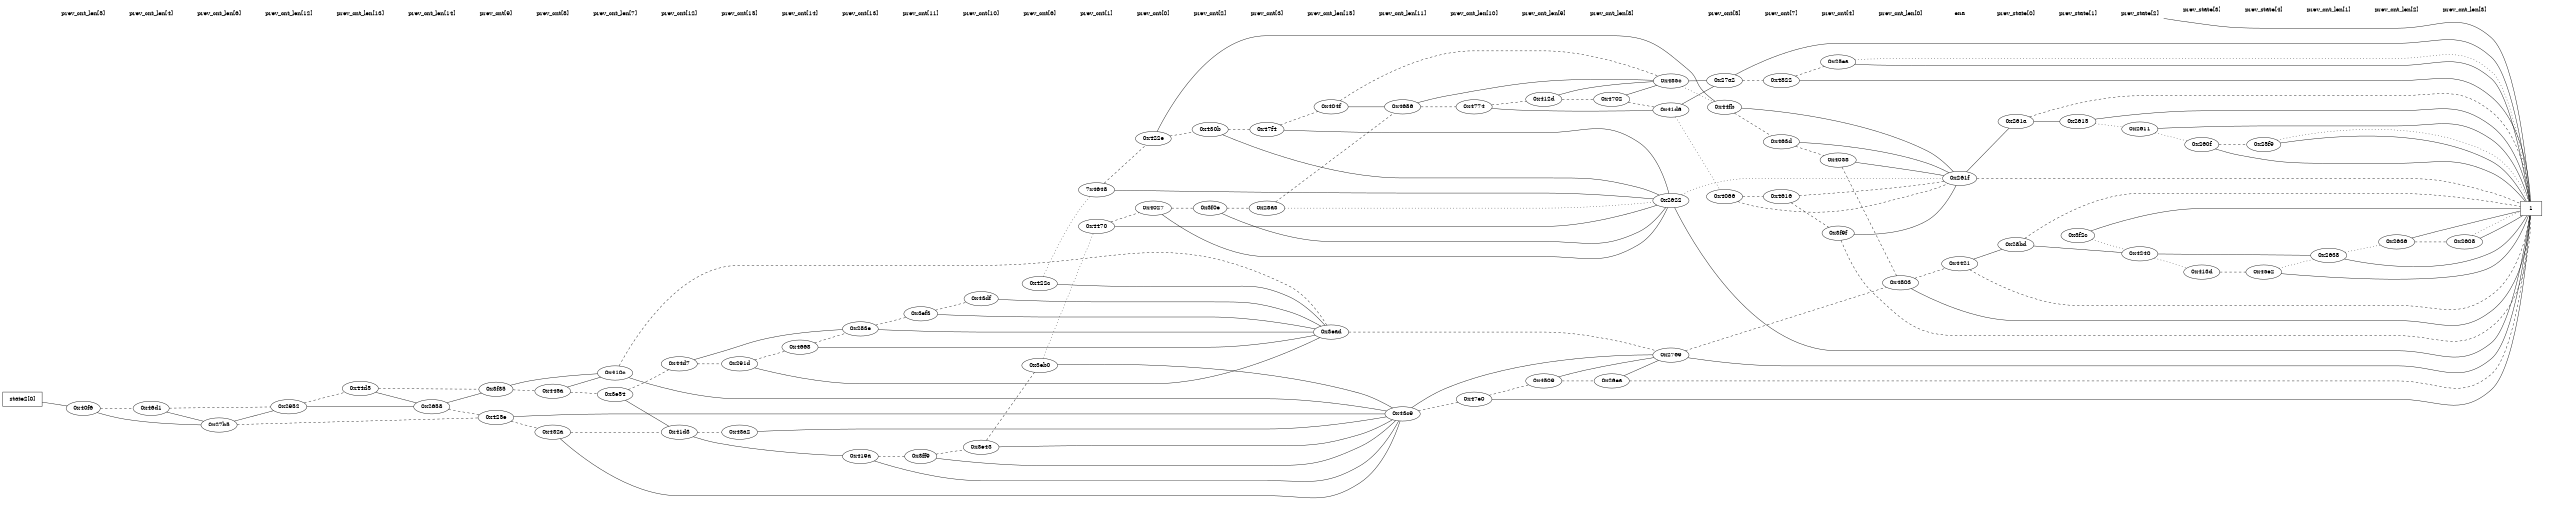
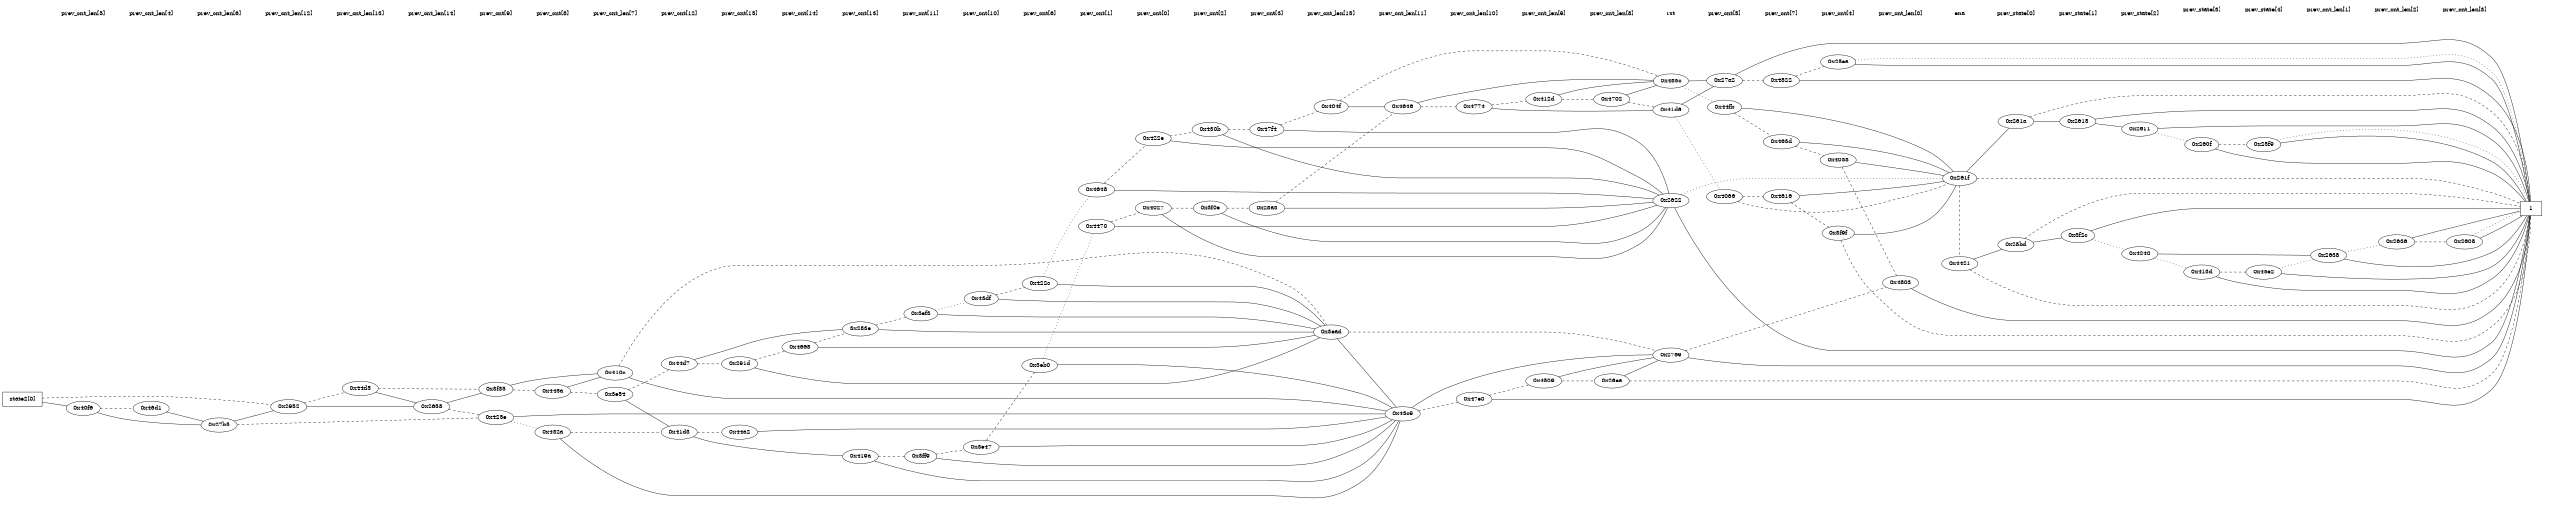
none -> (1671, 14)
(2414, 27) -> (2392, 290)
(1427, 36) -> (1422, 148)
(1403, 107) -> (1403, 107)
(2109, 125) -> (2109, 125)
(1097, 190) -> (1097, 190)
(1872, 190) -> (1872, 190)
(1469, 208) -> (1469, 208)
(2078, 249) -> (2047, 240)
(1930, 273) -> (1960, 221)
none -> (1010, 291)
(951, 306) -> (951, 306)
(860, 329) -> (860, 329)
none -> (1367, 373)
(220, 408) -> (157, 396)
(524, 425) -> (524, 425)
(740, 432) -> (740, 432)
(981, 447) -> (981, 447)
